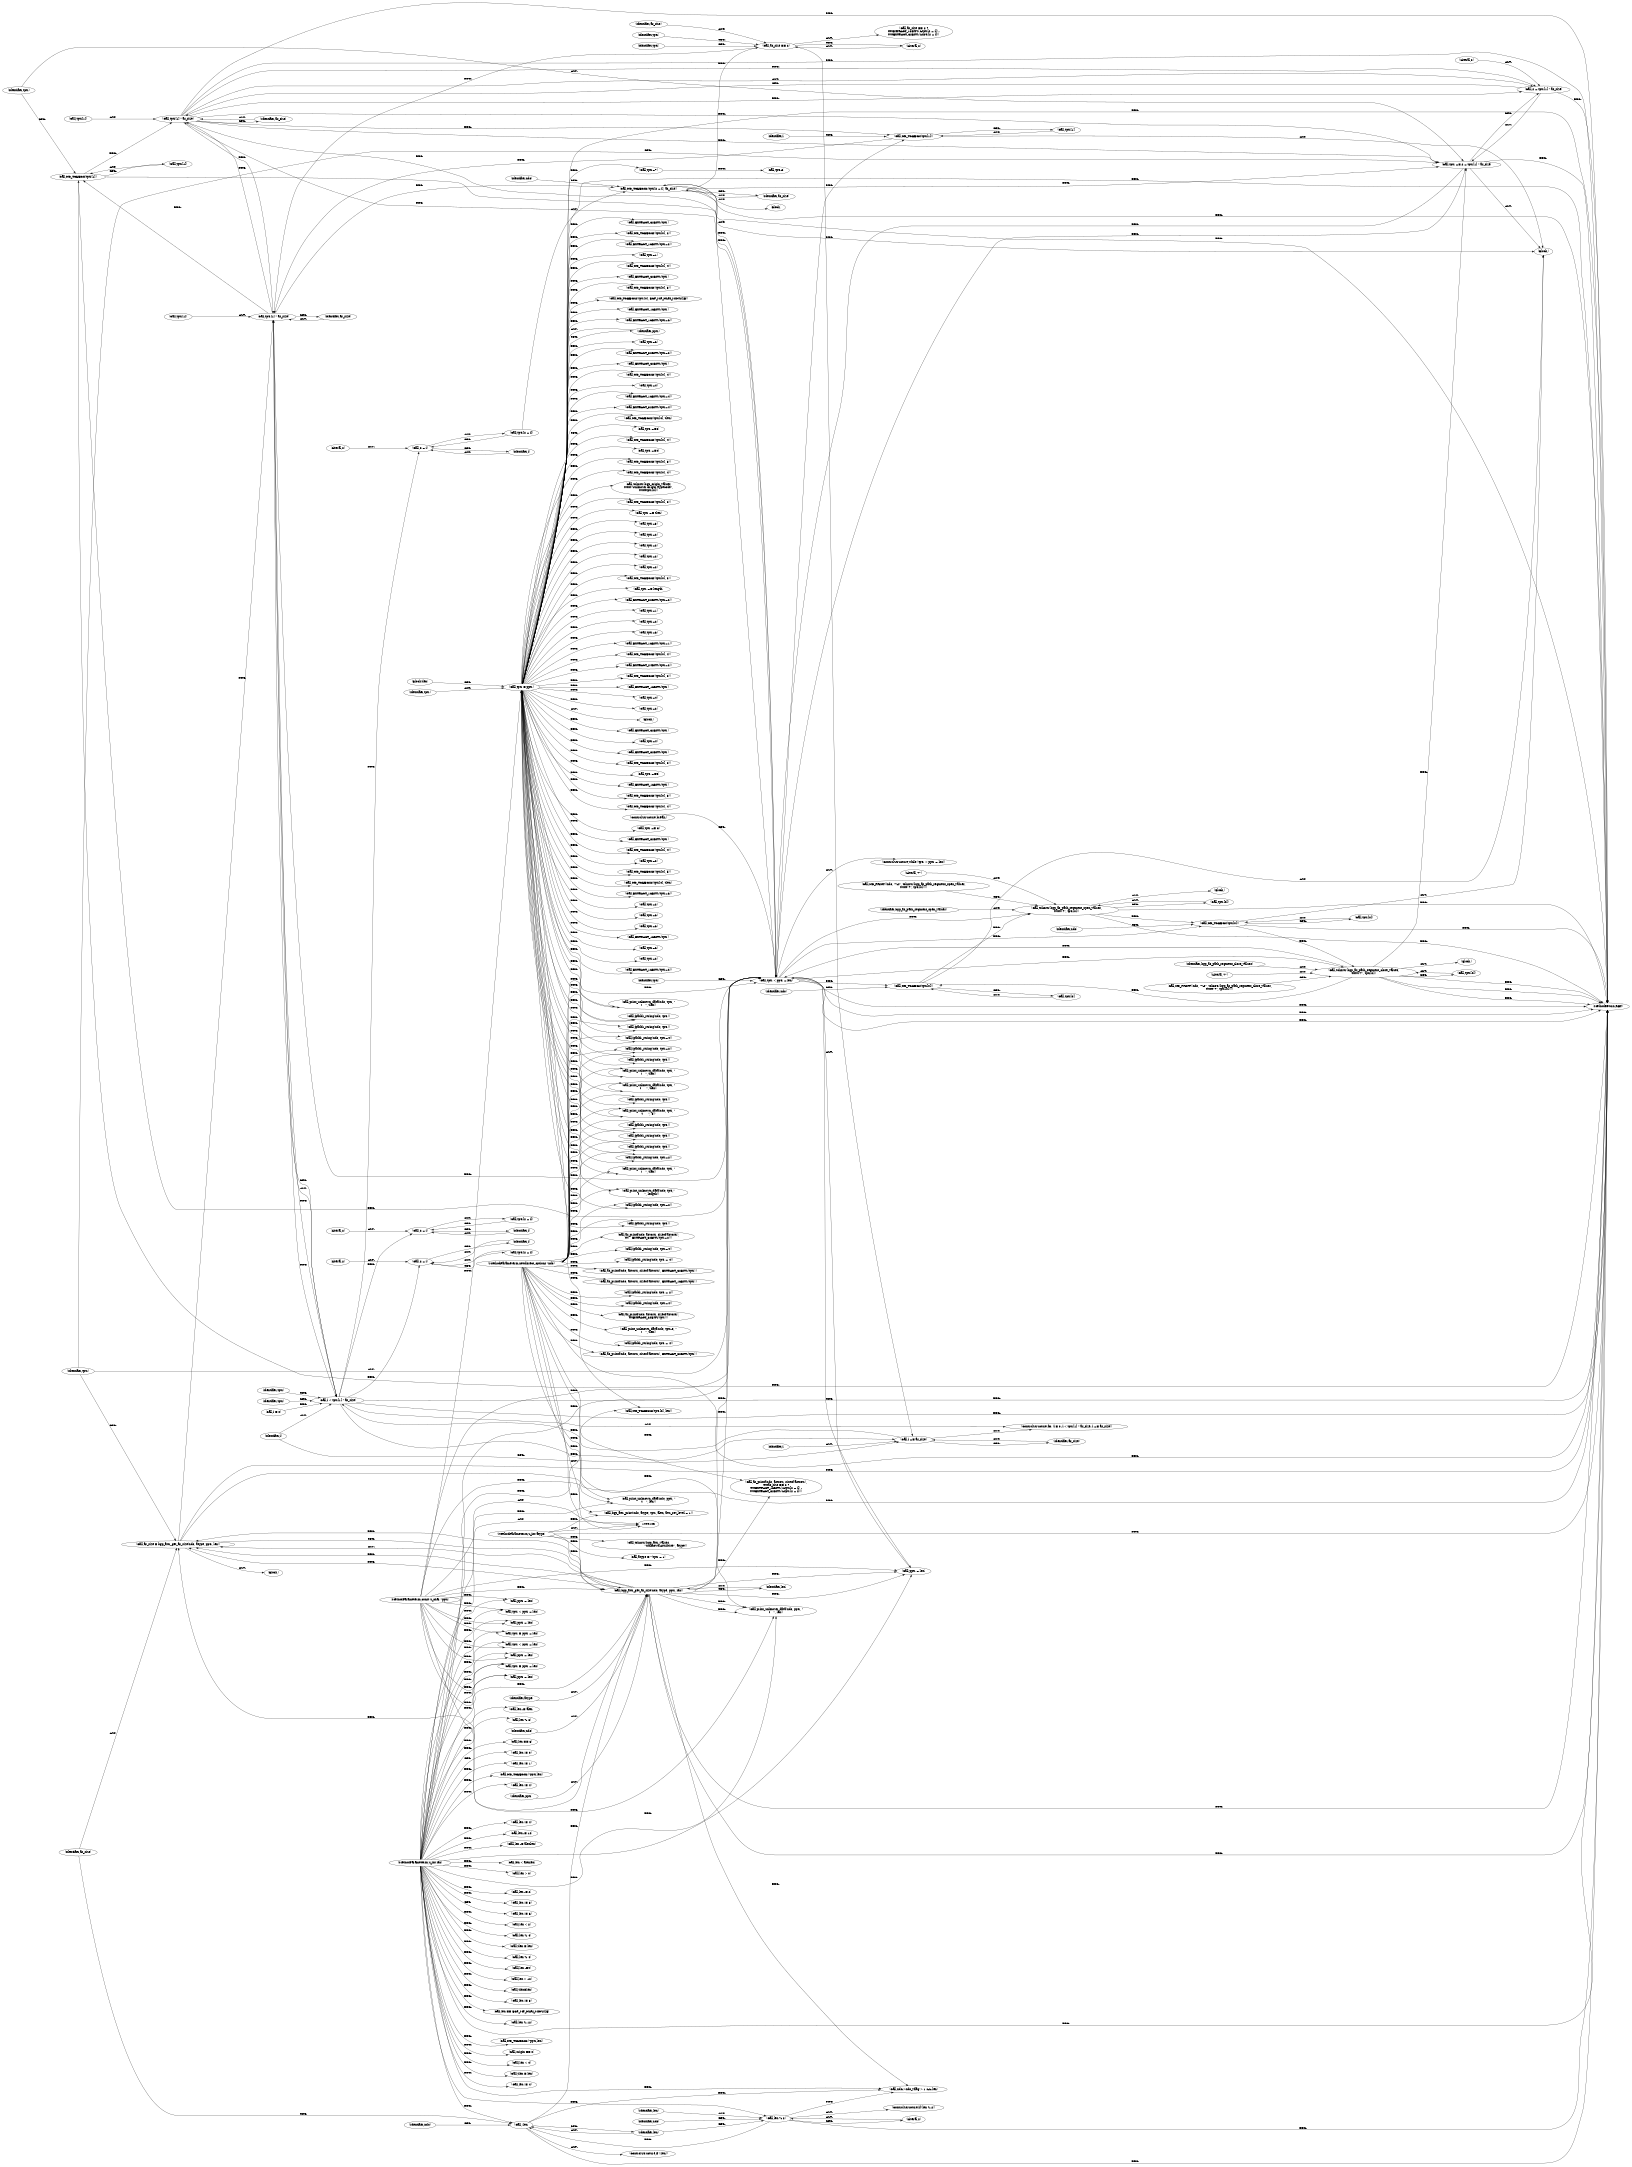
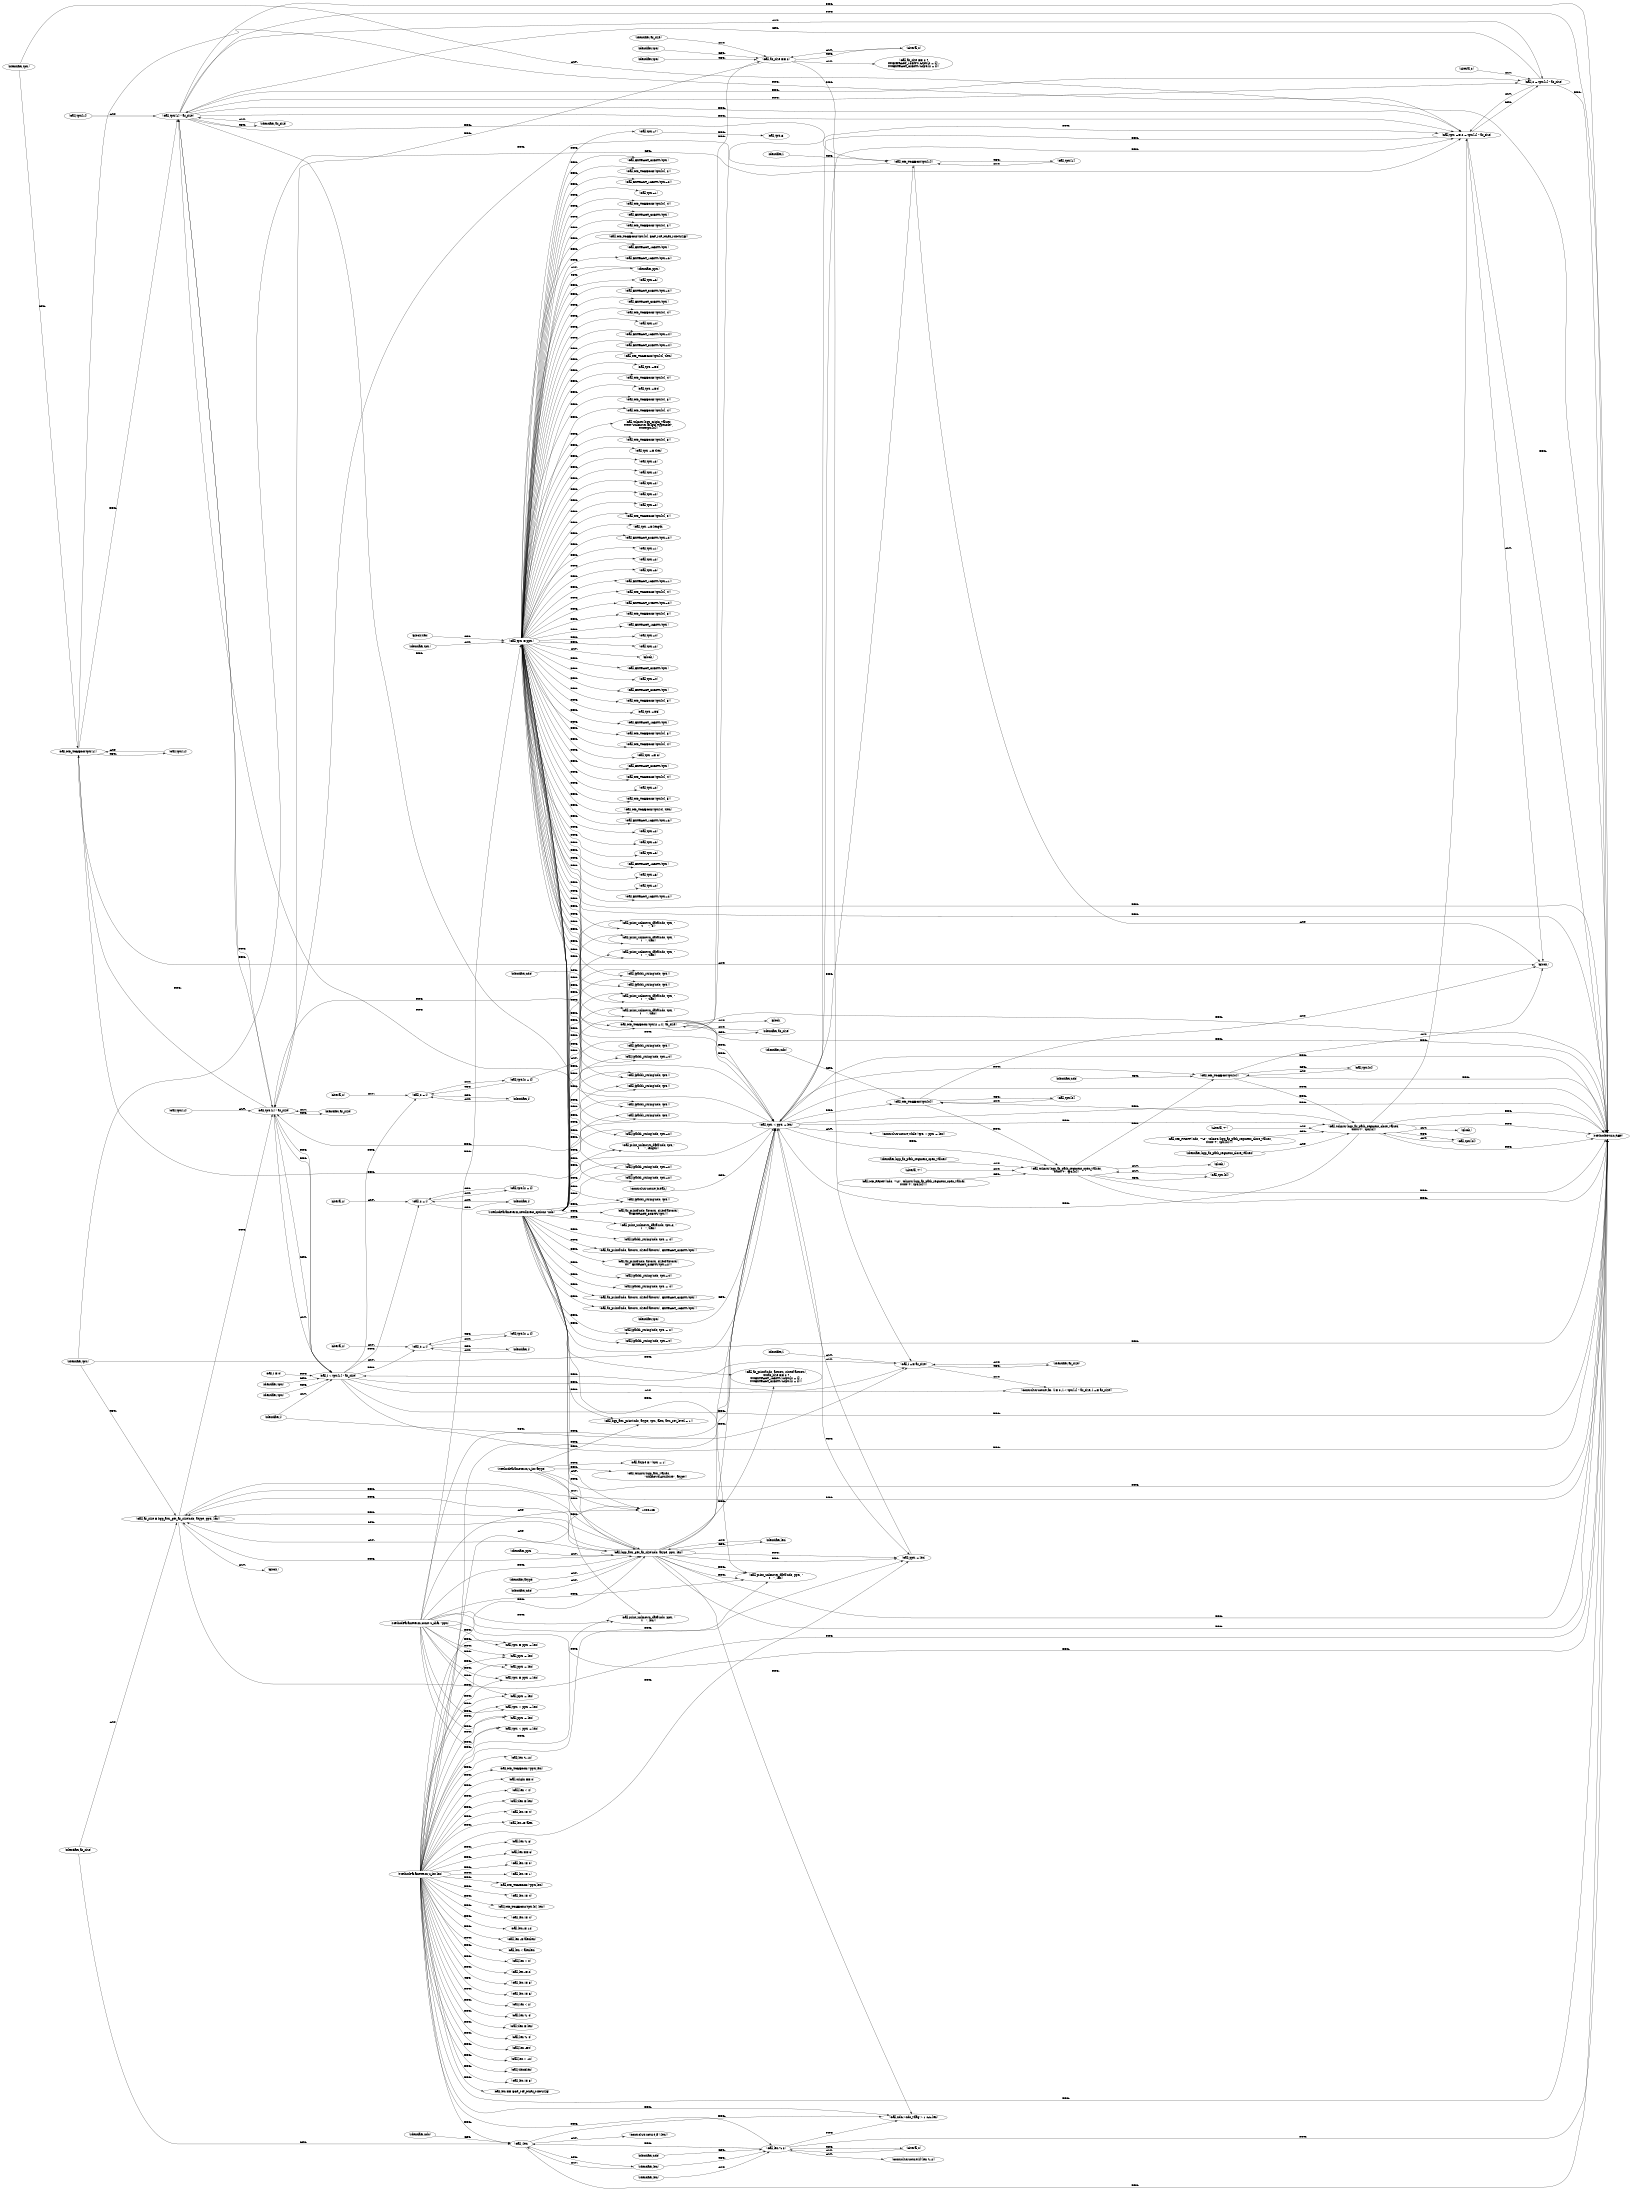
(575, 433) -> (575, 371)
(555, 1064) -> none
none -> (1264, 1651)
(468, 1758) -> (468, 1867)
(572, 1864) -> none
